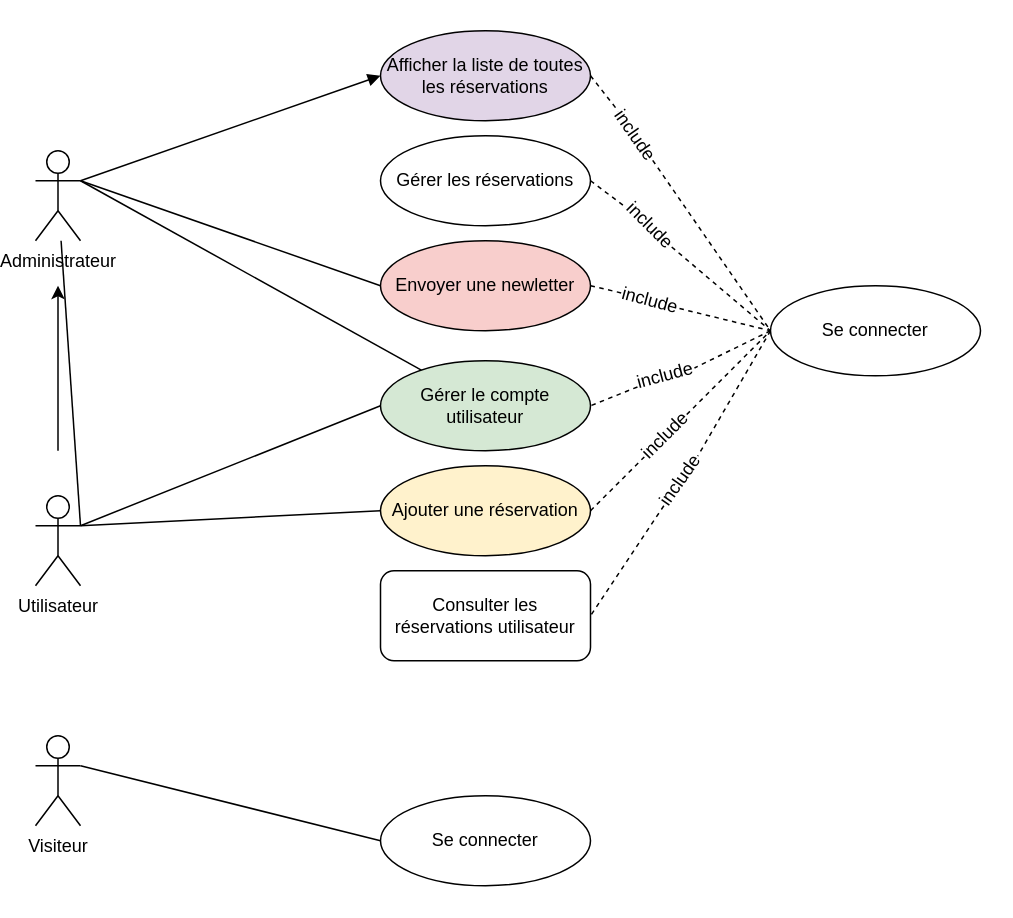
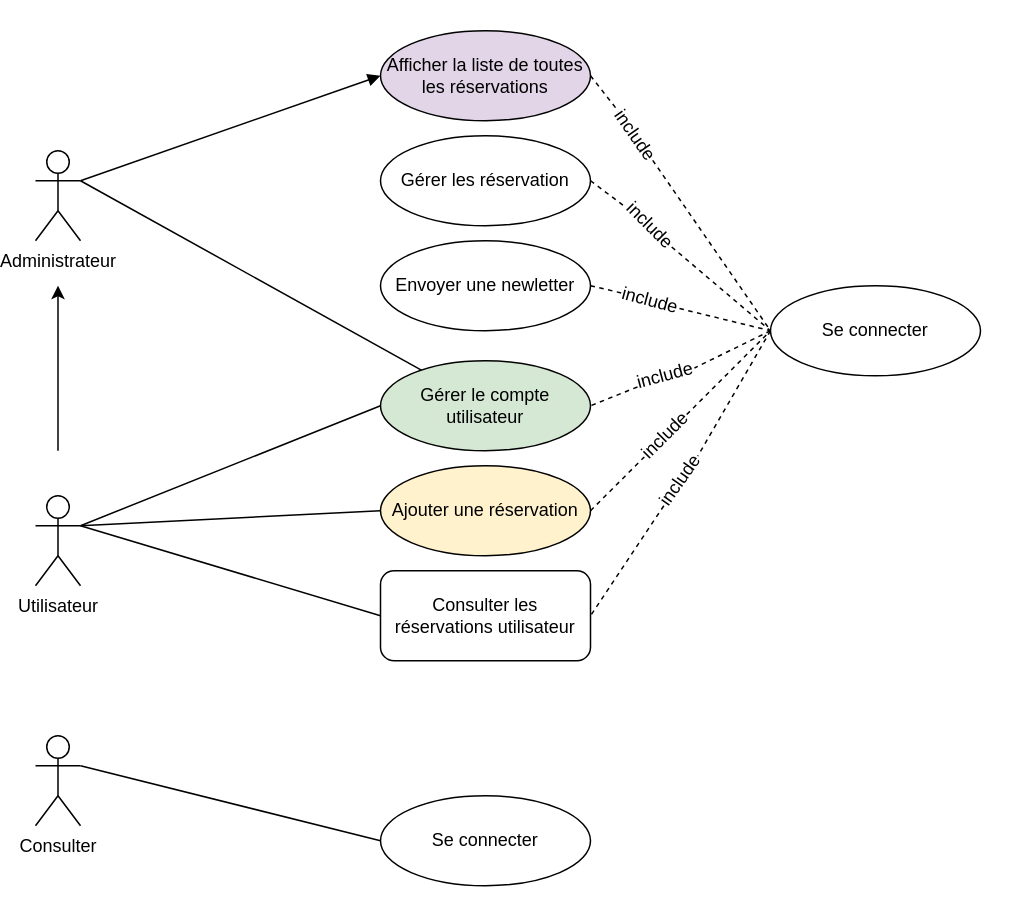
(485, 181) -> (485, 181)
(235, 235) -> none
(485, 286) -> (485, 286)
(70, 382) -> (232, 571)
(59, 847) -> (59, 847)
